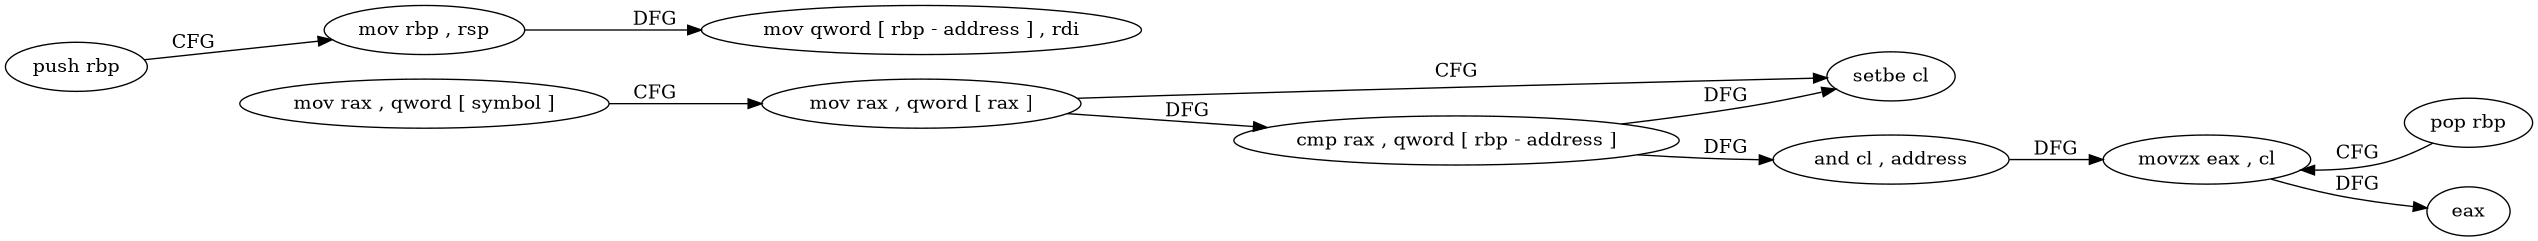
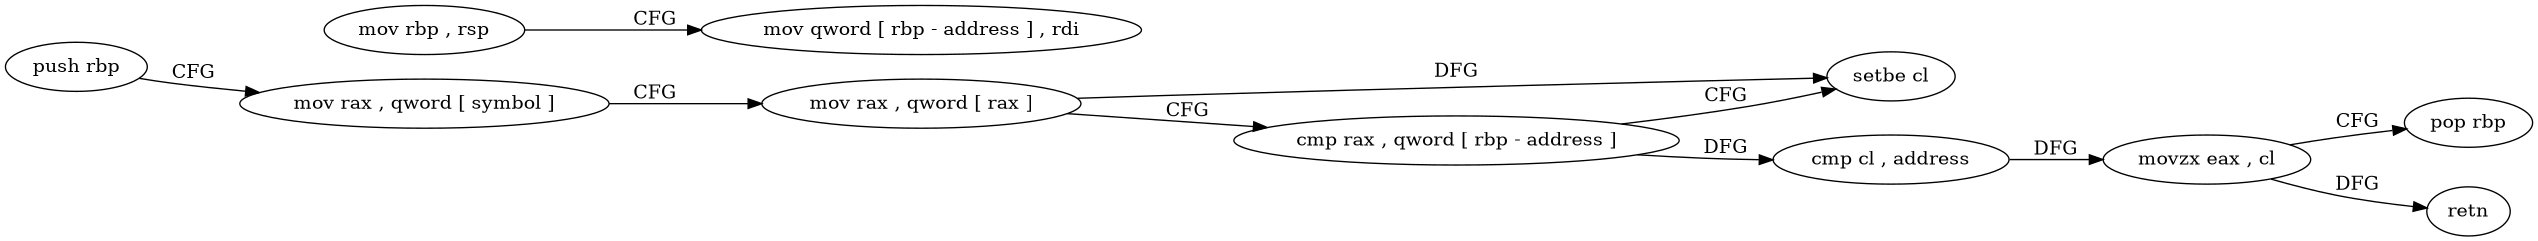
(655, 20) -> (655, 20)
(231, 50) -> (192, 86)
(1456, 72) -> (1456, 72)
(1726, 96) -> (1726, 96)
(1188, 111) -> (1188, 111)
(1891, 160) -> (1891, 160)
(2376, 165) -> (2341, 137)
(2469, 211) -> (2469, 211)
